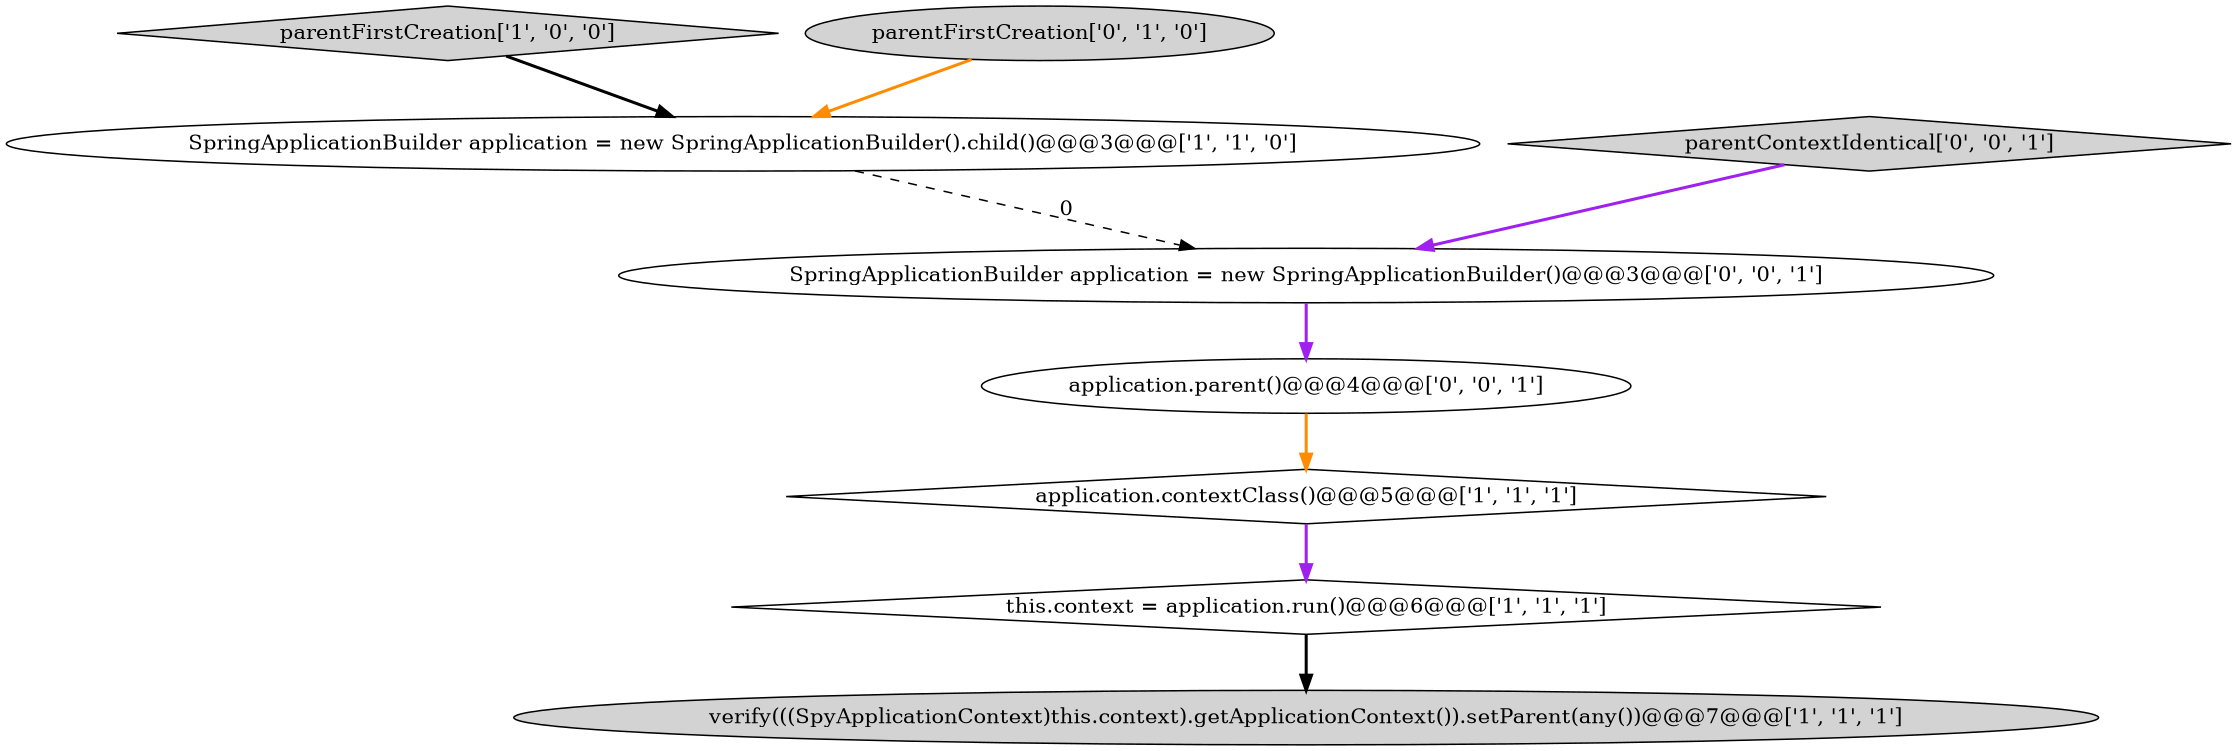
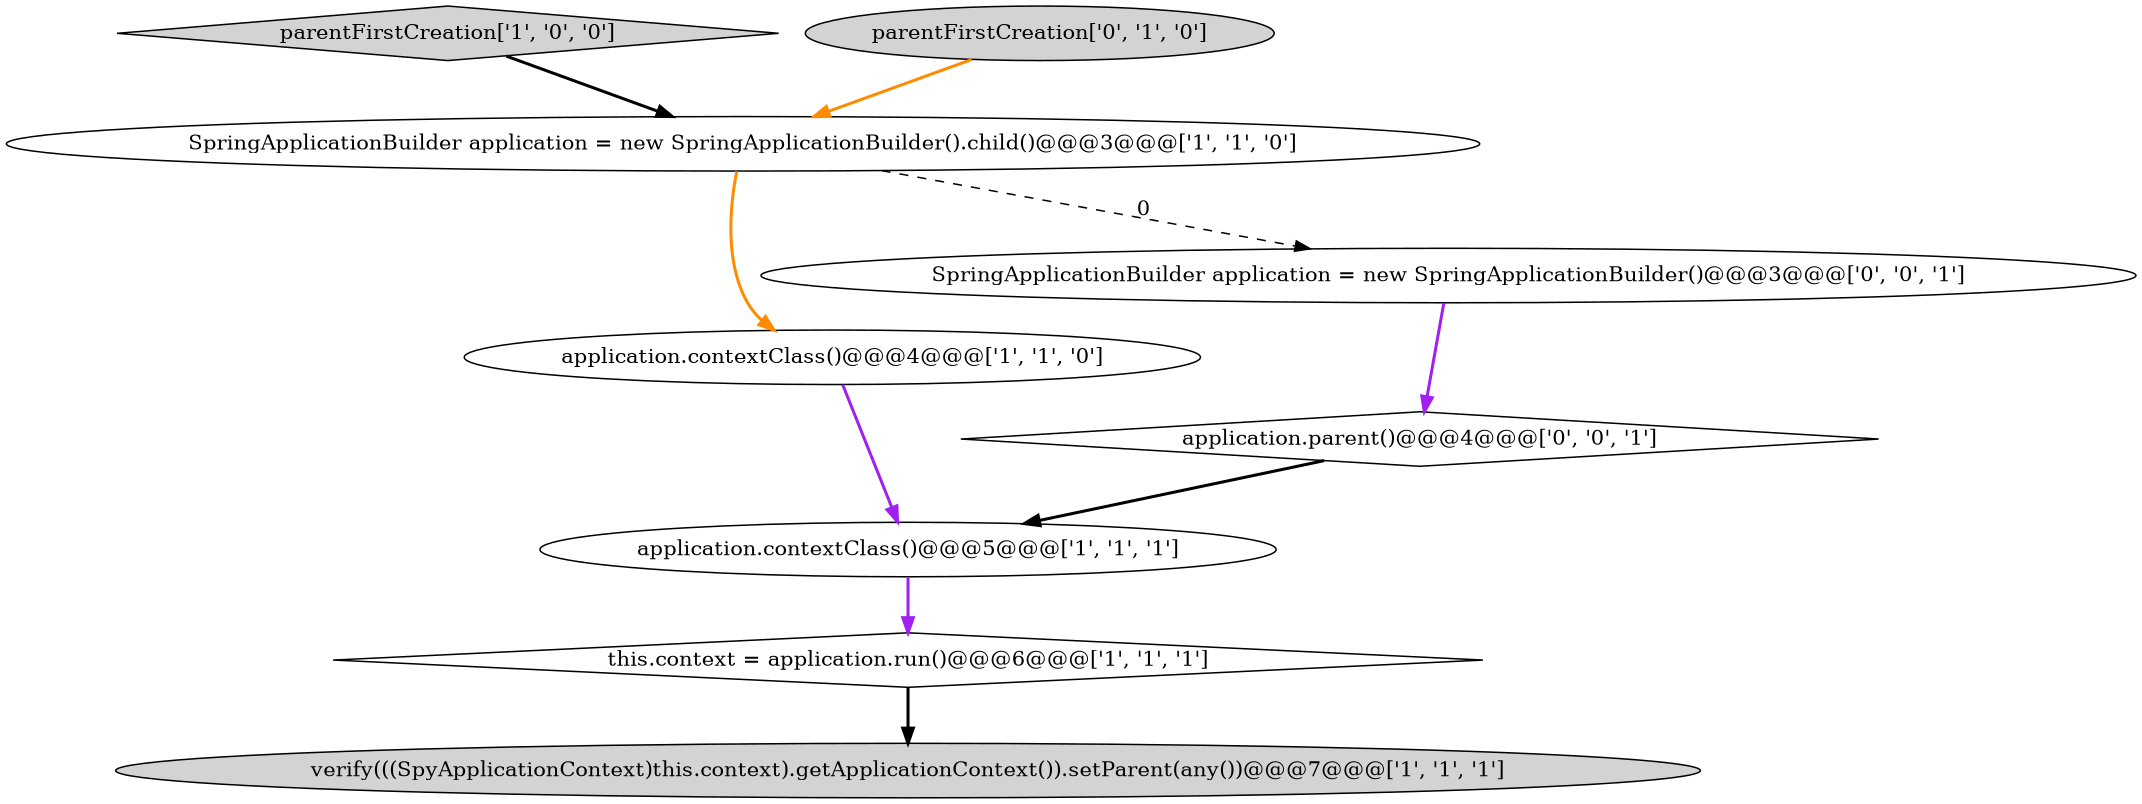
(1869, 144) -> none
none -> (832, 357)
(1306, 386) -> (1420, 439)
(1306, 434) -> (1182, 491)
(1306, 497) -> (908, 550)
